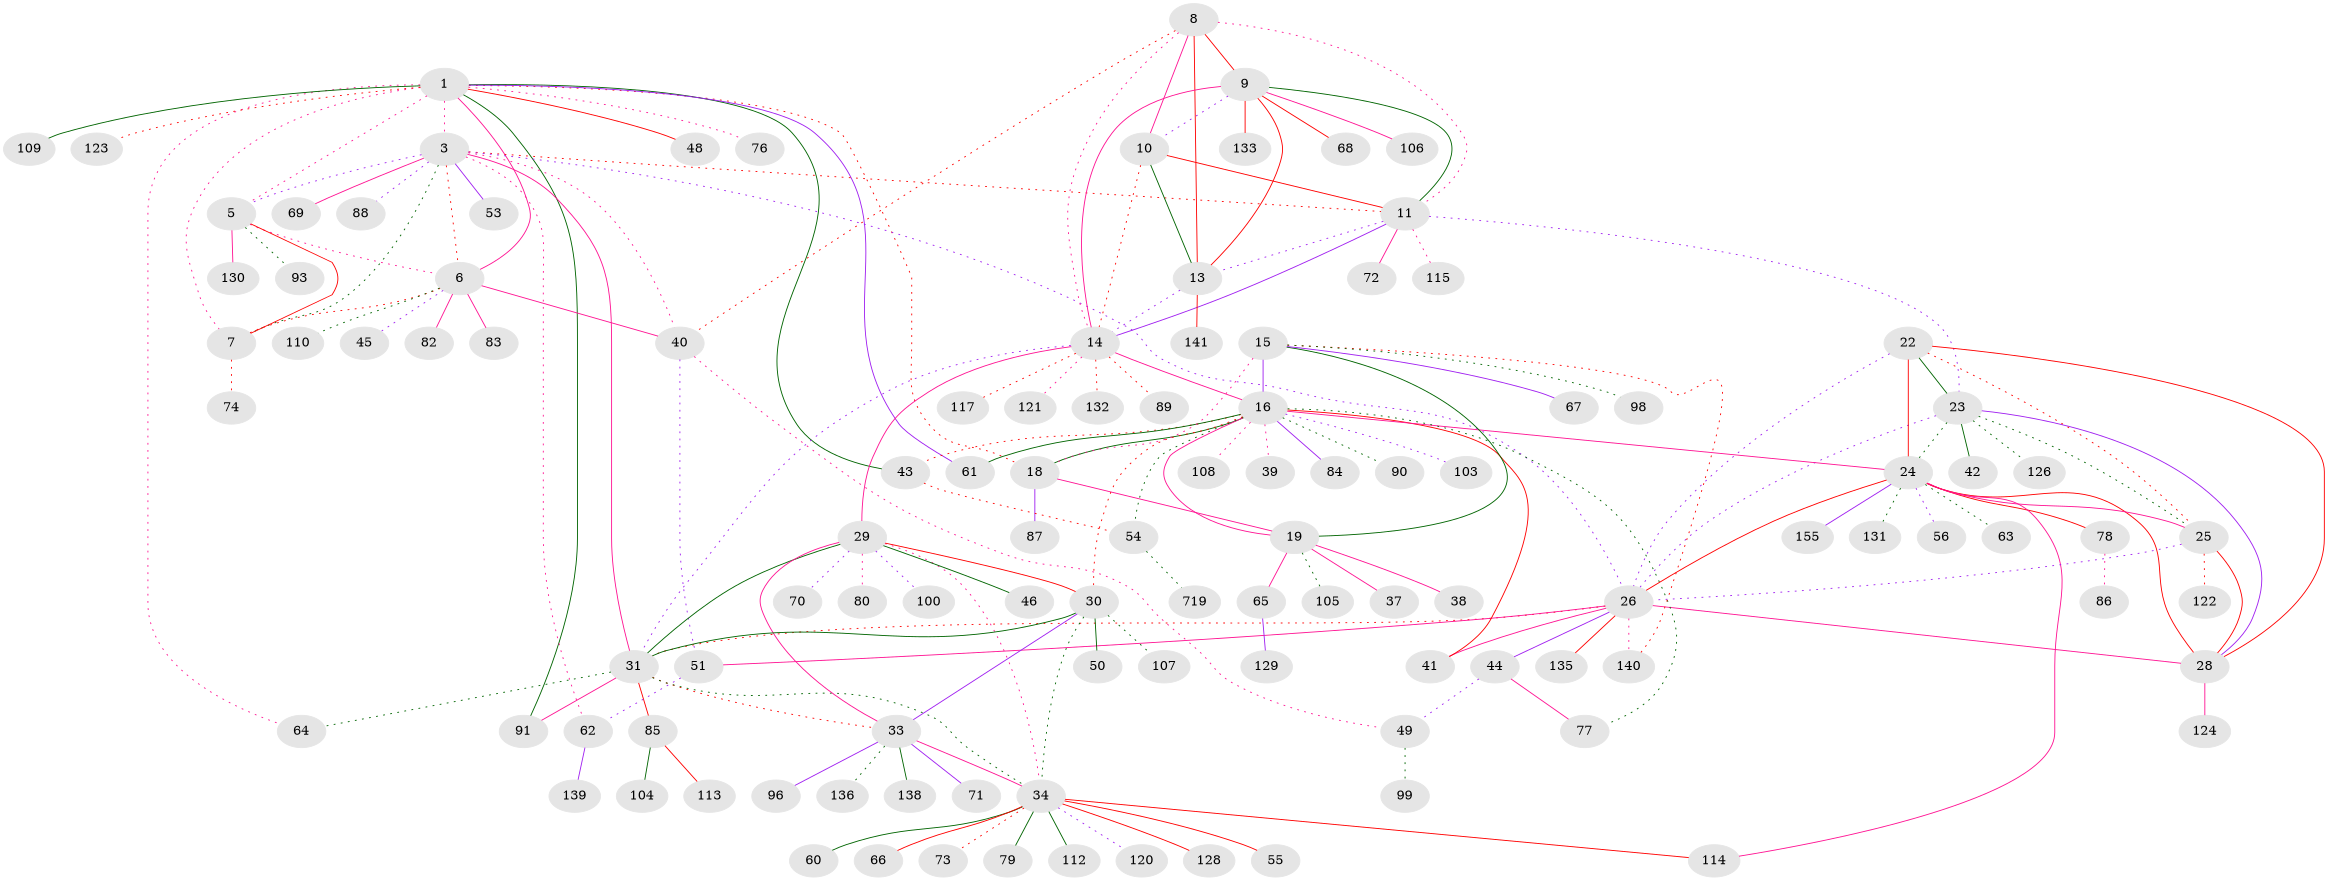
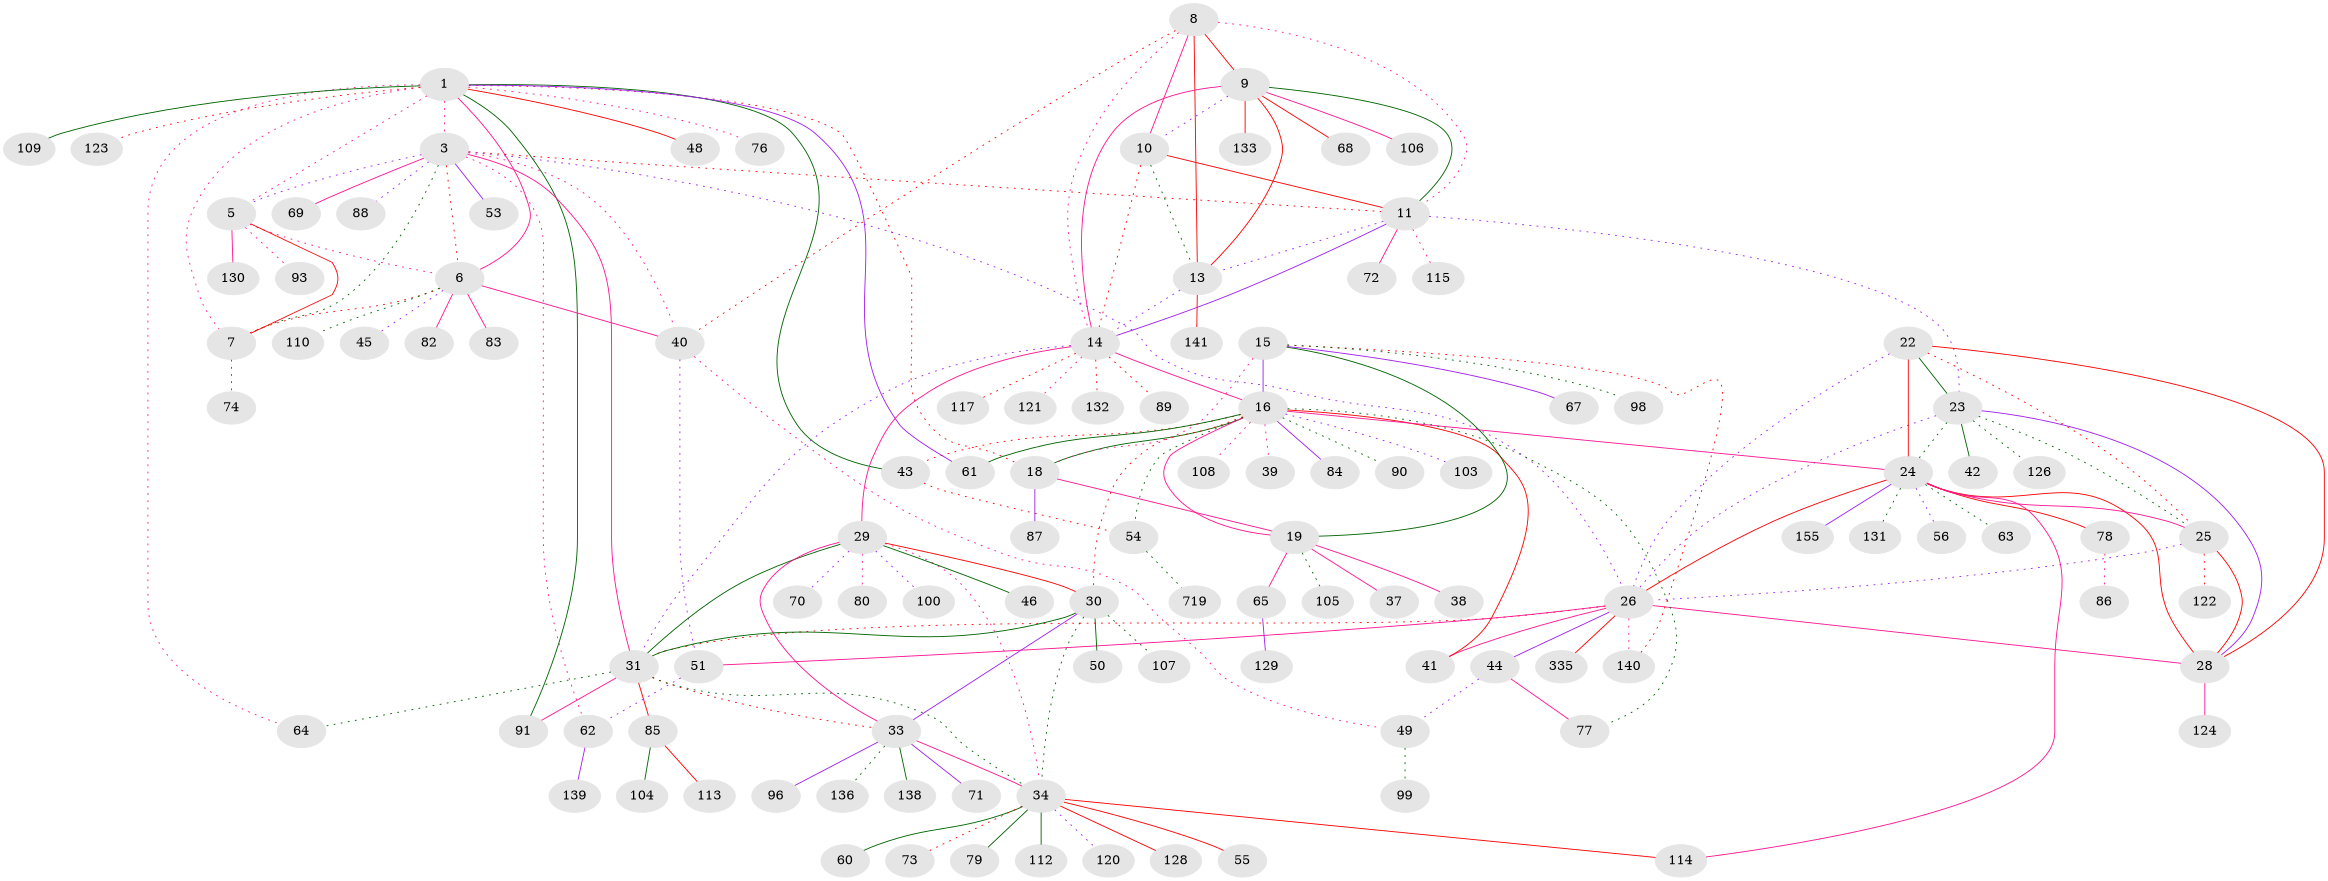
(1171, 214) -> (1171, 214)
(266, 246) -> (266, 246)
(1561, 667) -> (1561, 667)
(878, 861) -> none
